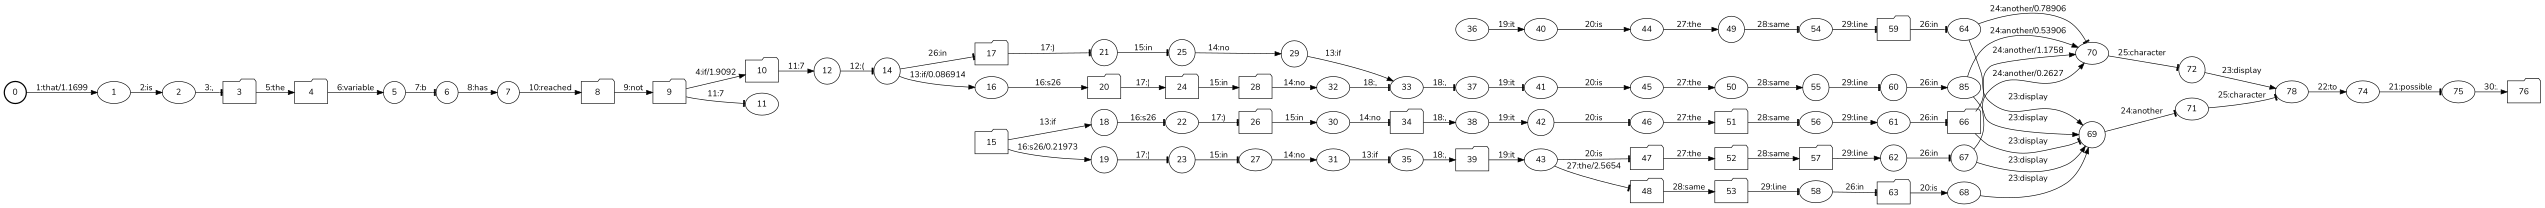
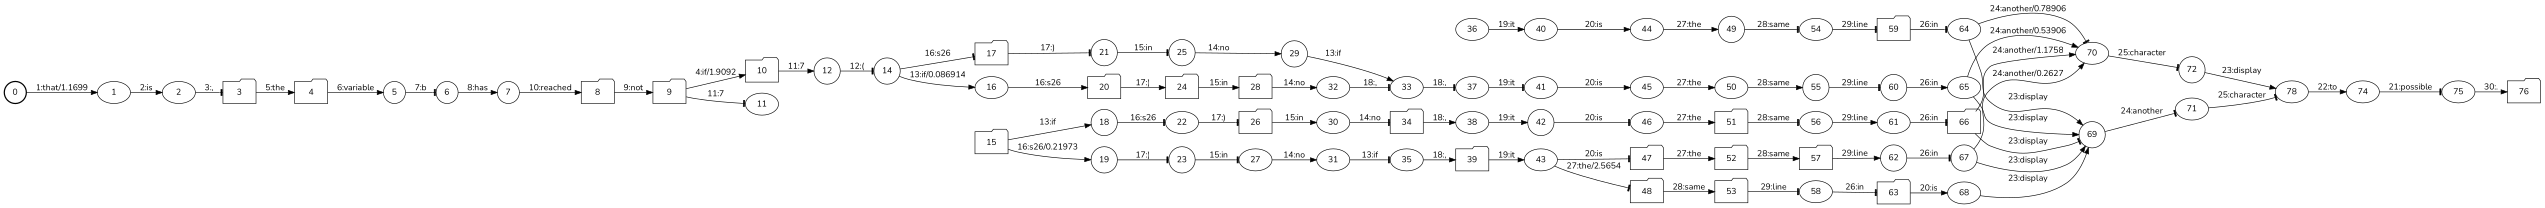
(938, 54) -> (938, 54)
(1964, 88) -> (1964, 88)
